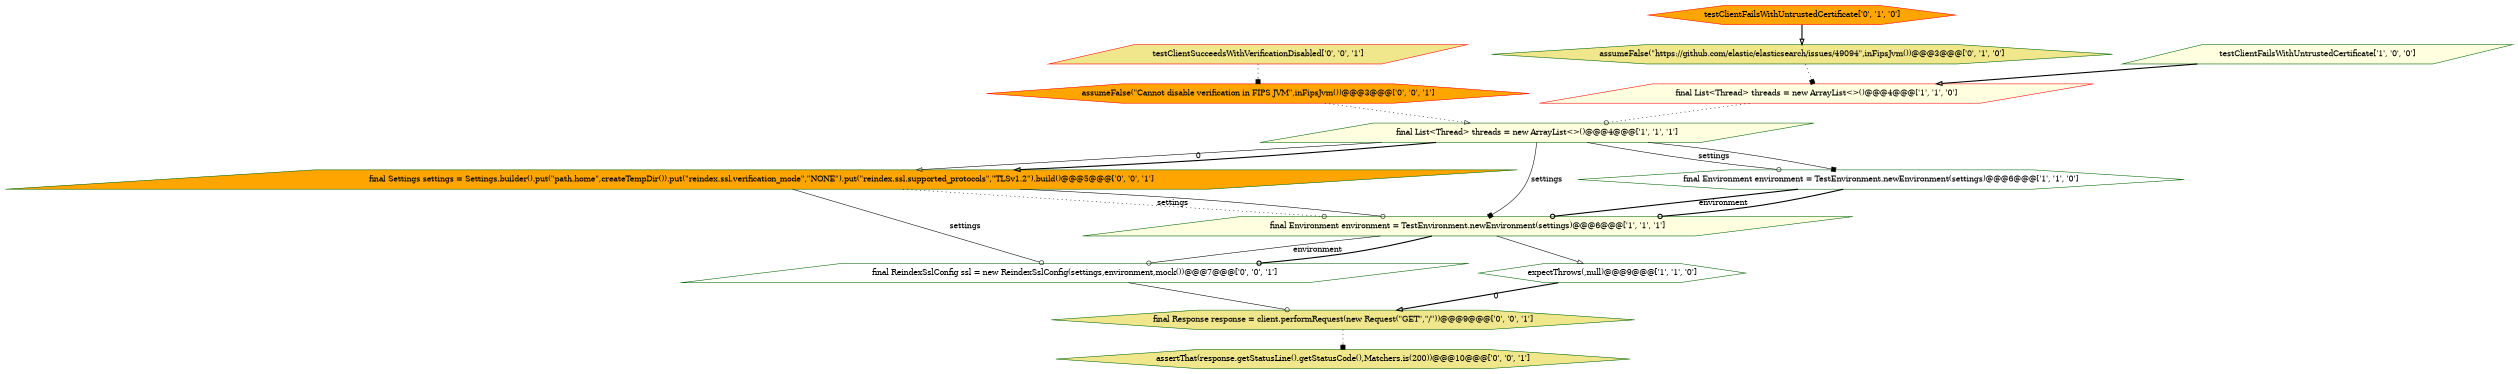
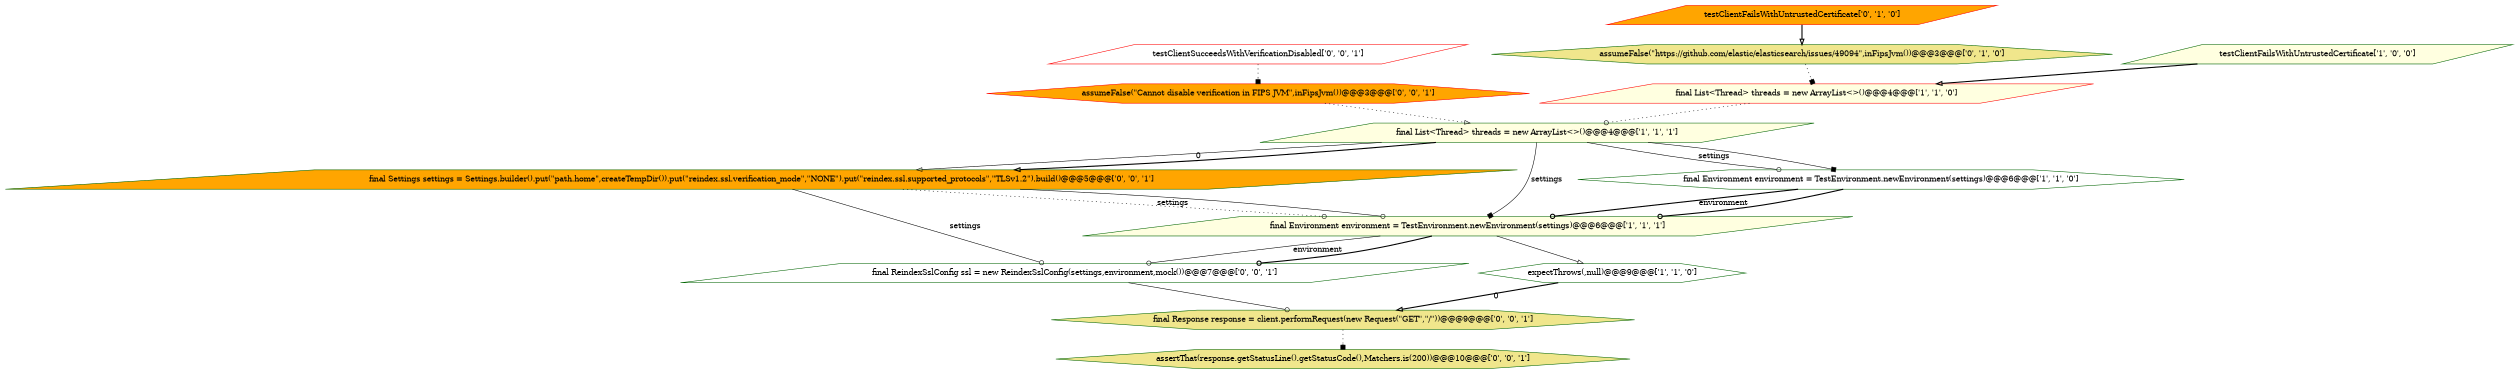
(1802, 15) -> (1802, 15)
(1258, 54) -> (1258, 54)
